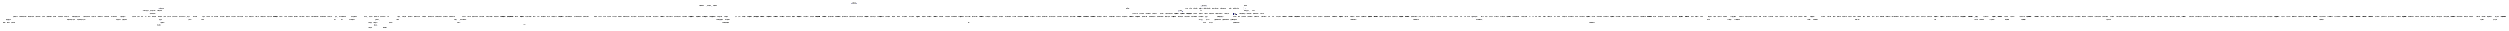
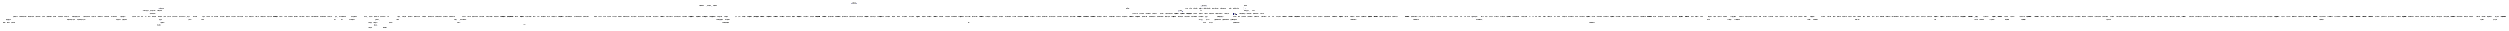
(1401, 17) -> none
